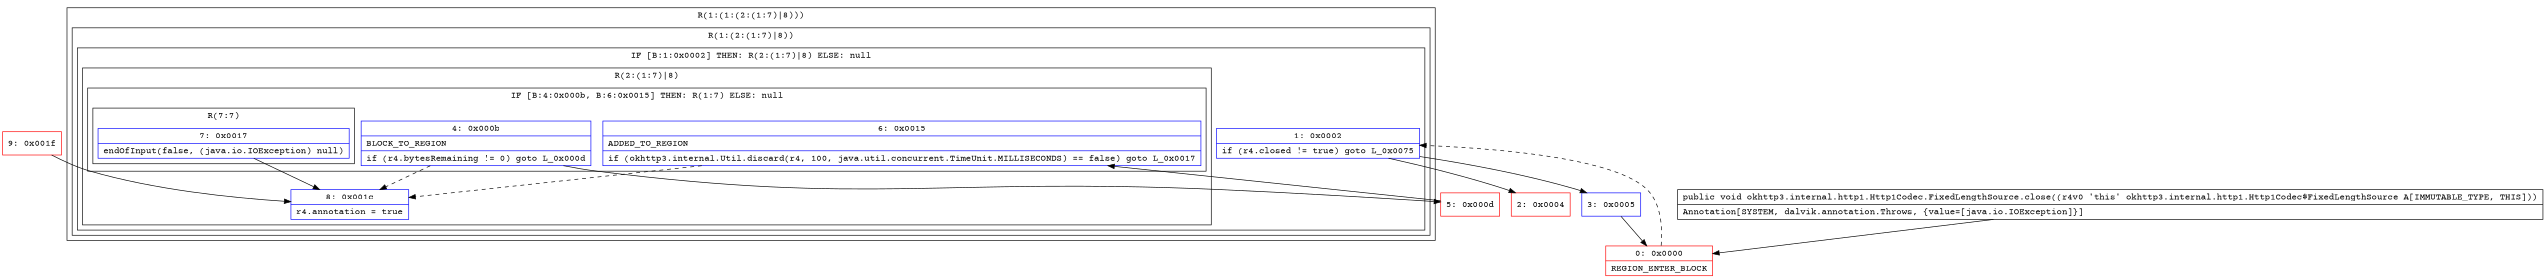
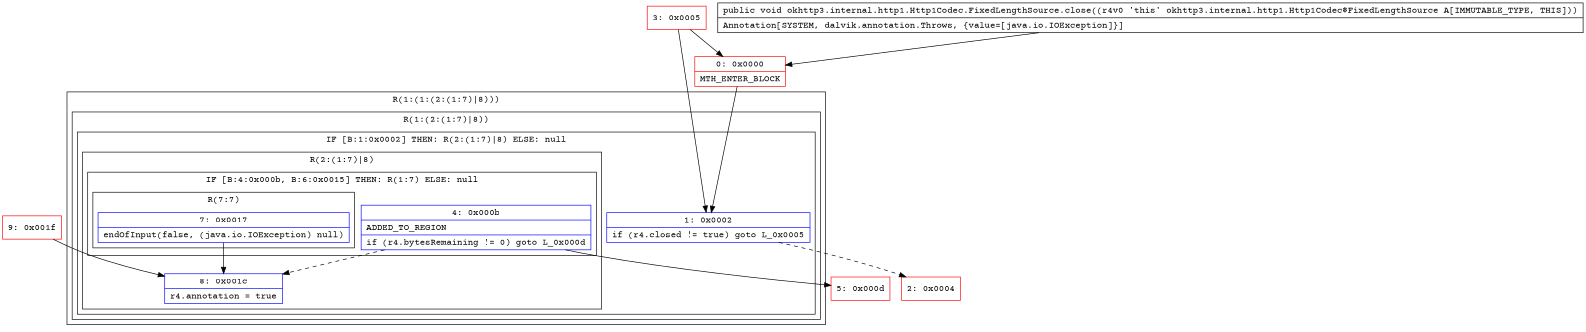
(406, 143) -> (406, 227)
(902, 143) -> none
(1318, 150) -> (708, 235)
(1569, 160) -> (725, 146)
(1501, 171) -> (692, 118)
(1449, 173) -> (840, 257)
(1611, 205) -> (677, 18)
(1659, 268) -> (740, 79)
